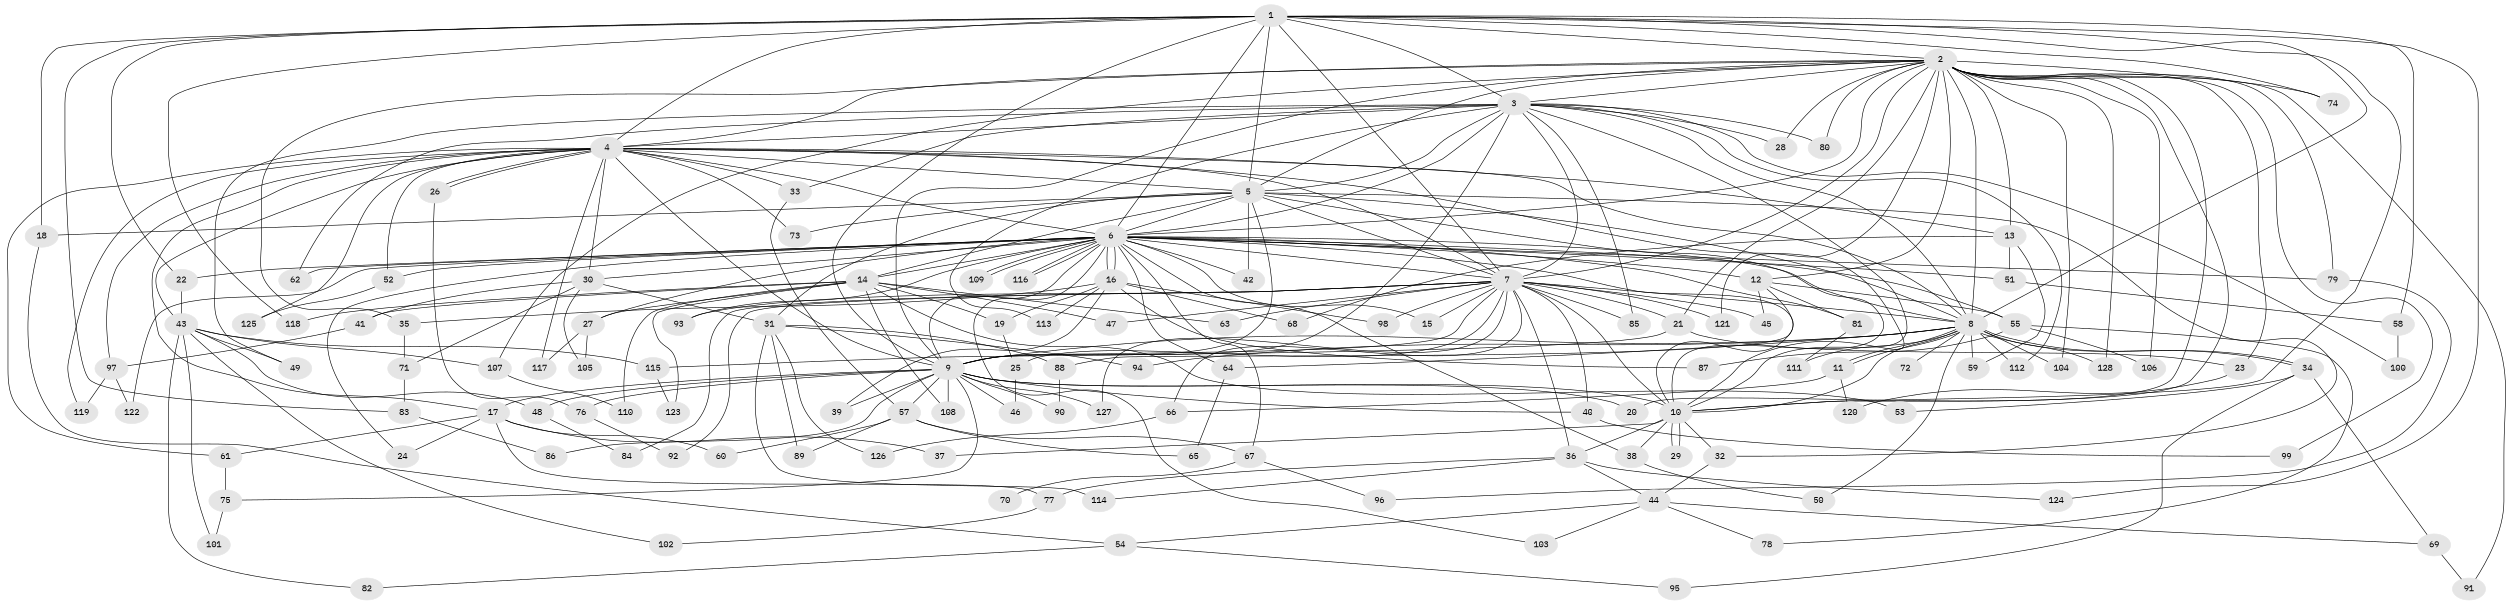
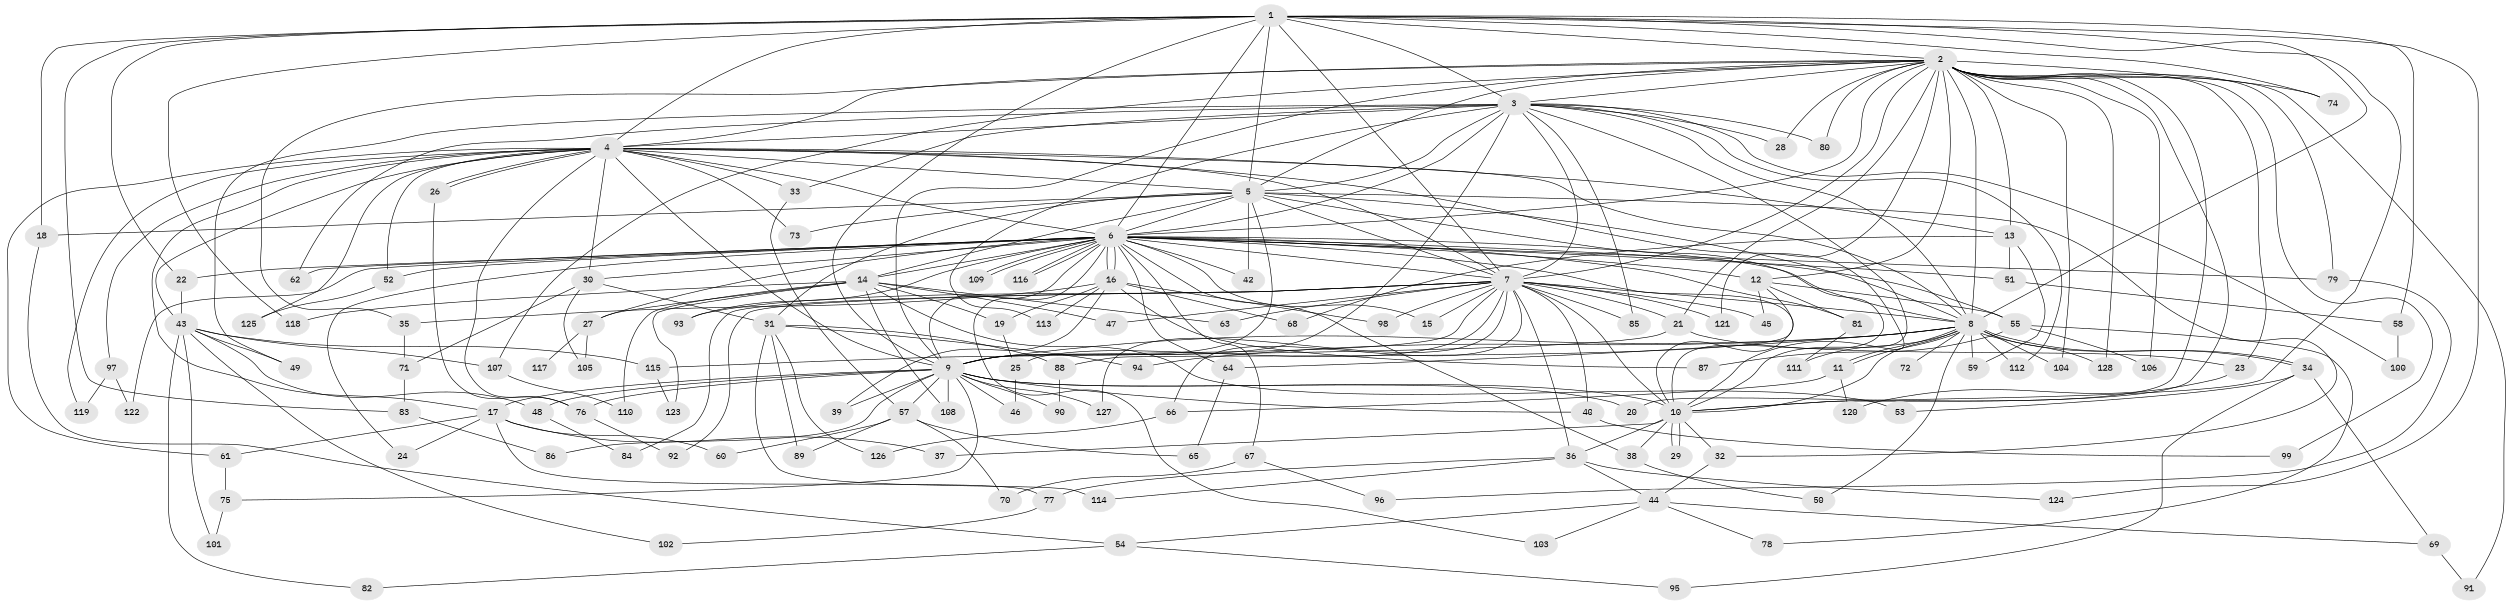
(571, 252) -> (477, 296)
(360, 324) -> none
(1075, 438) -> (964, 448)
